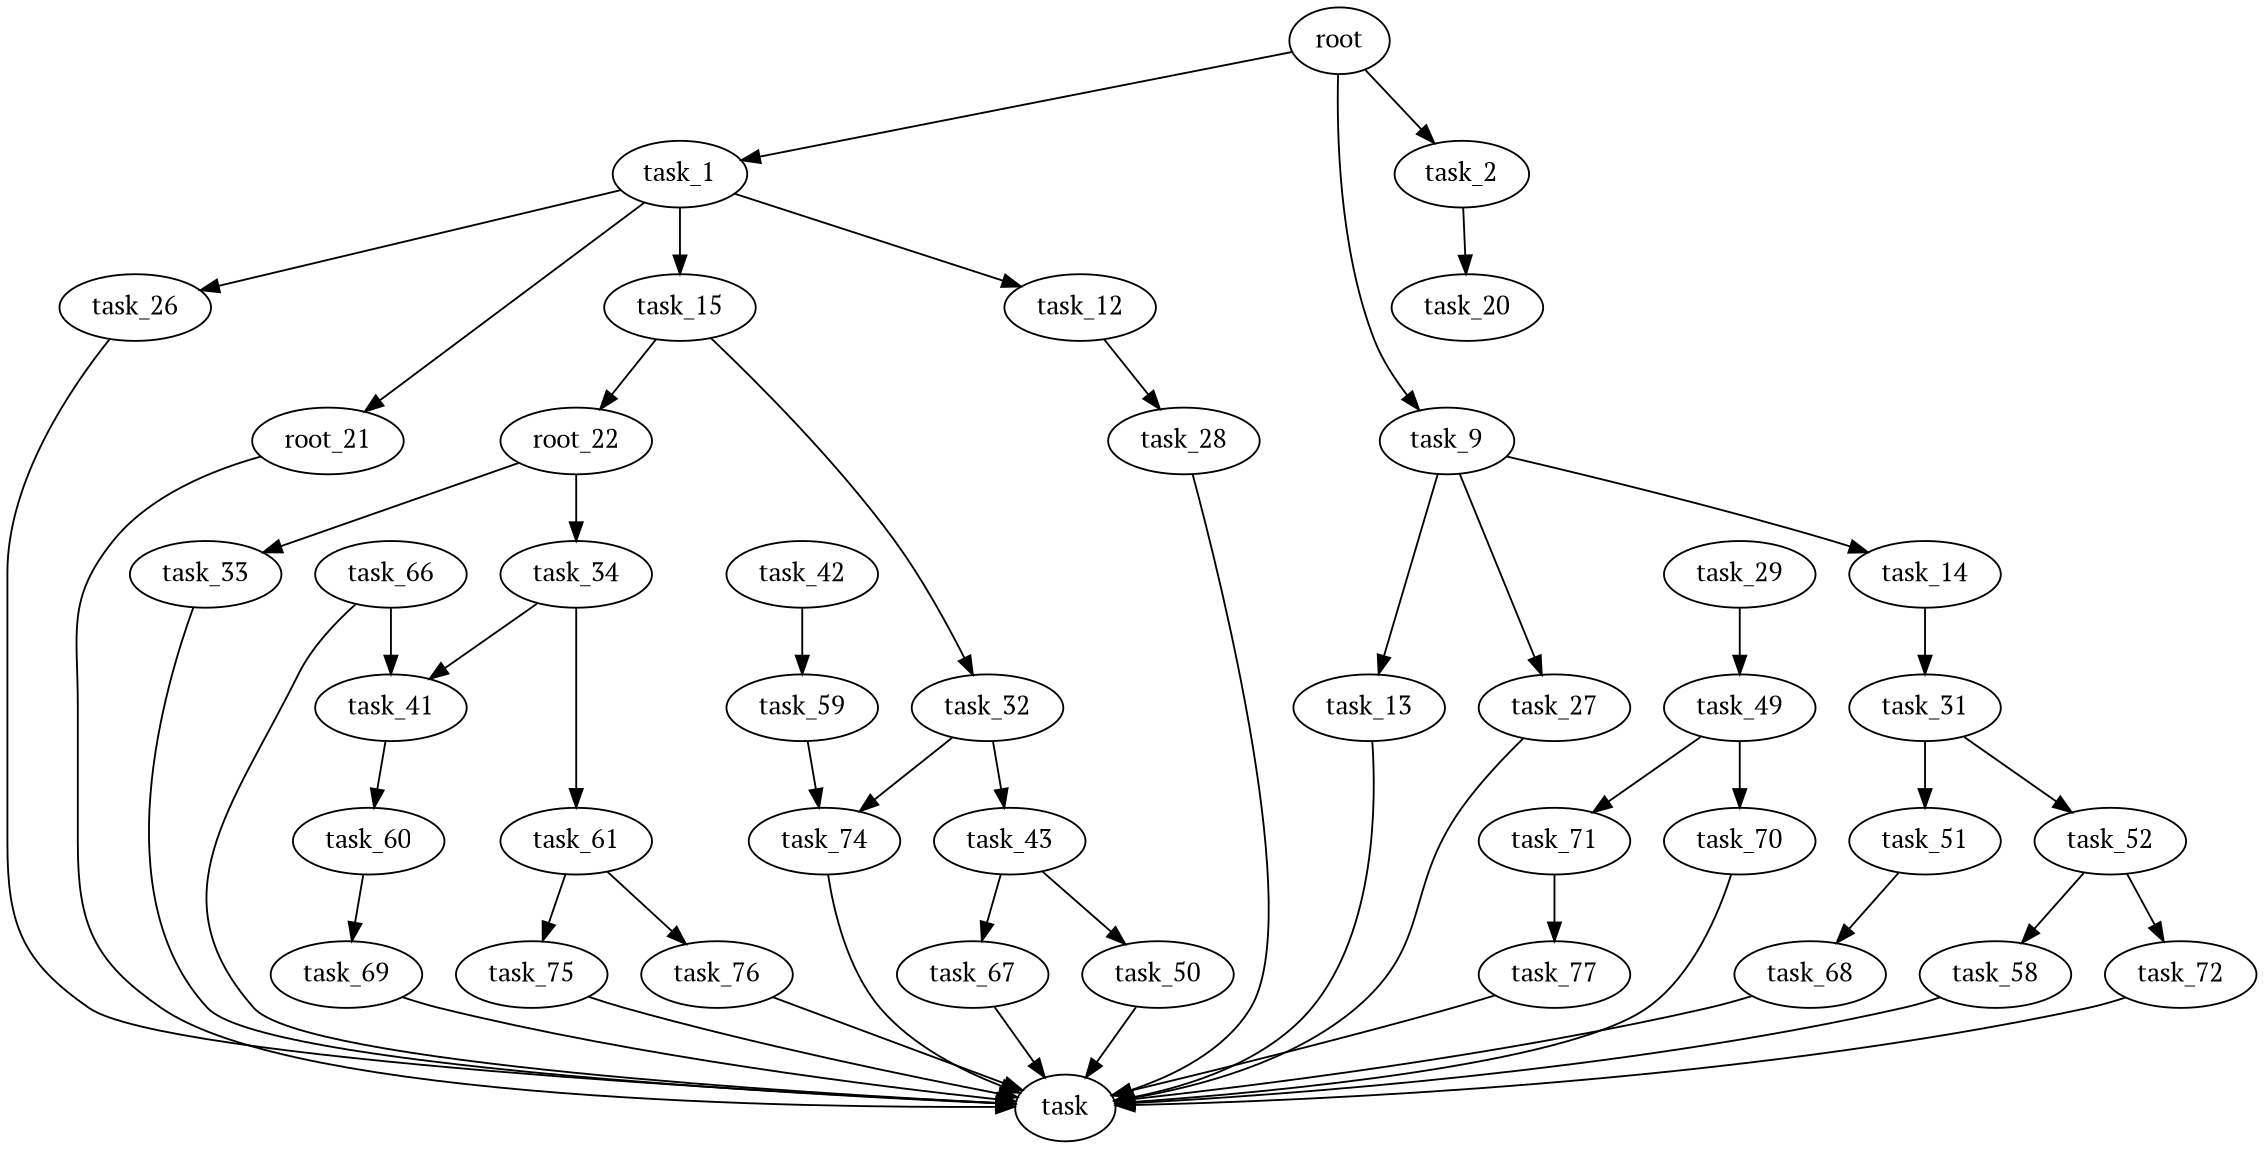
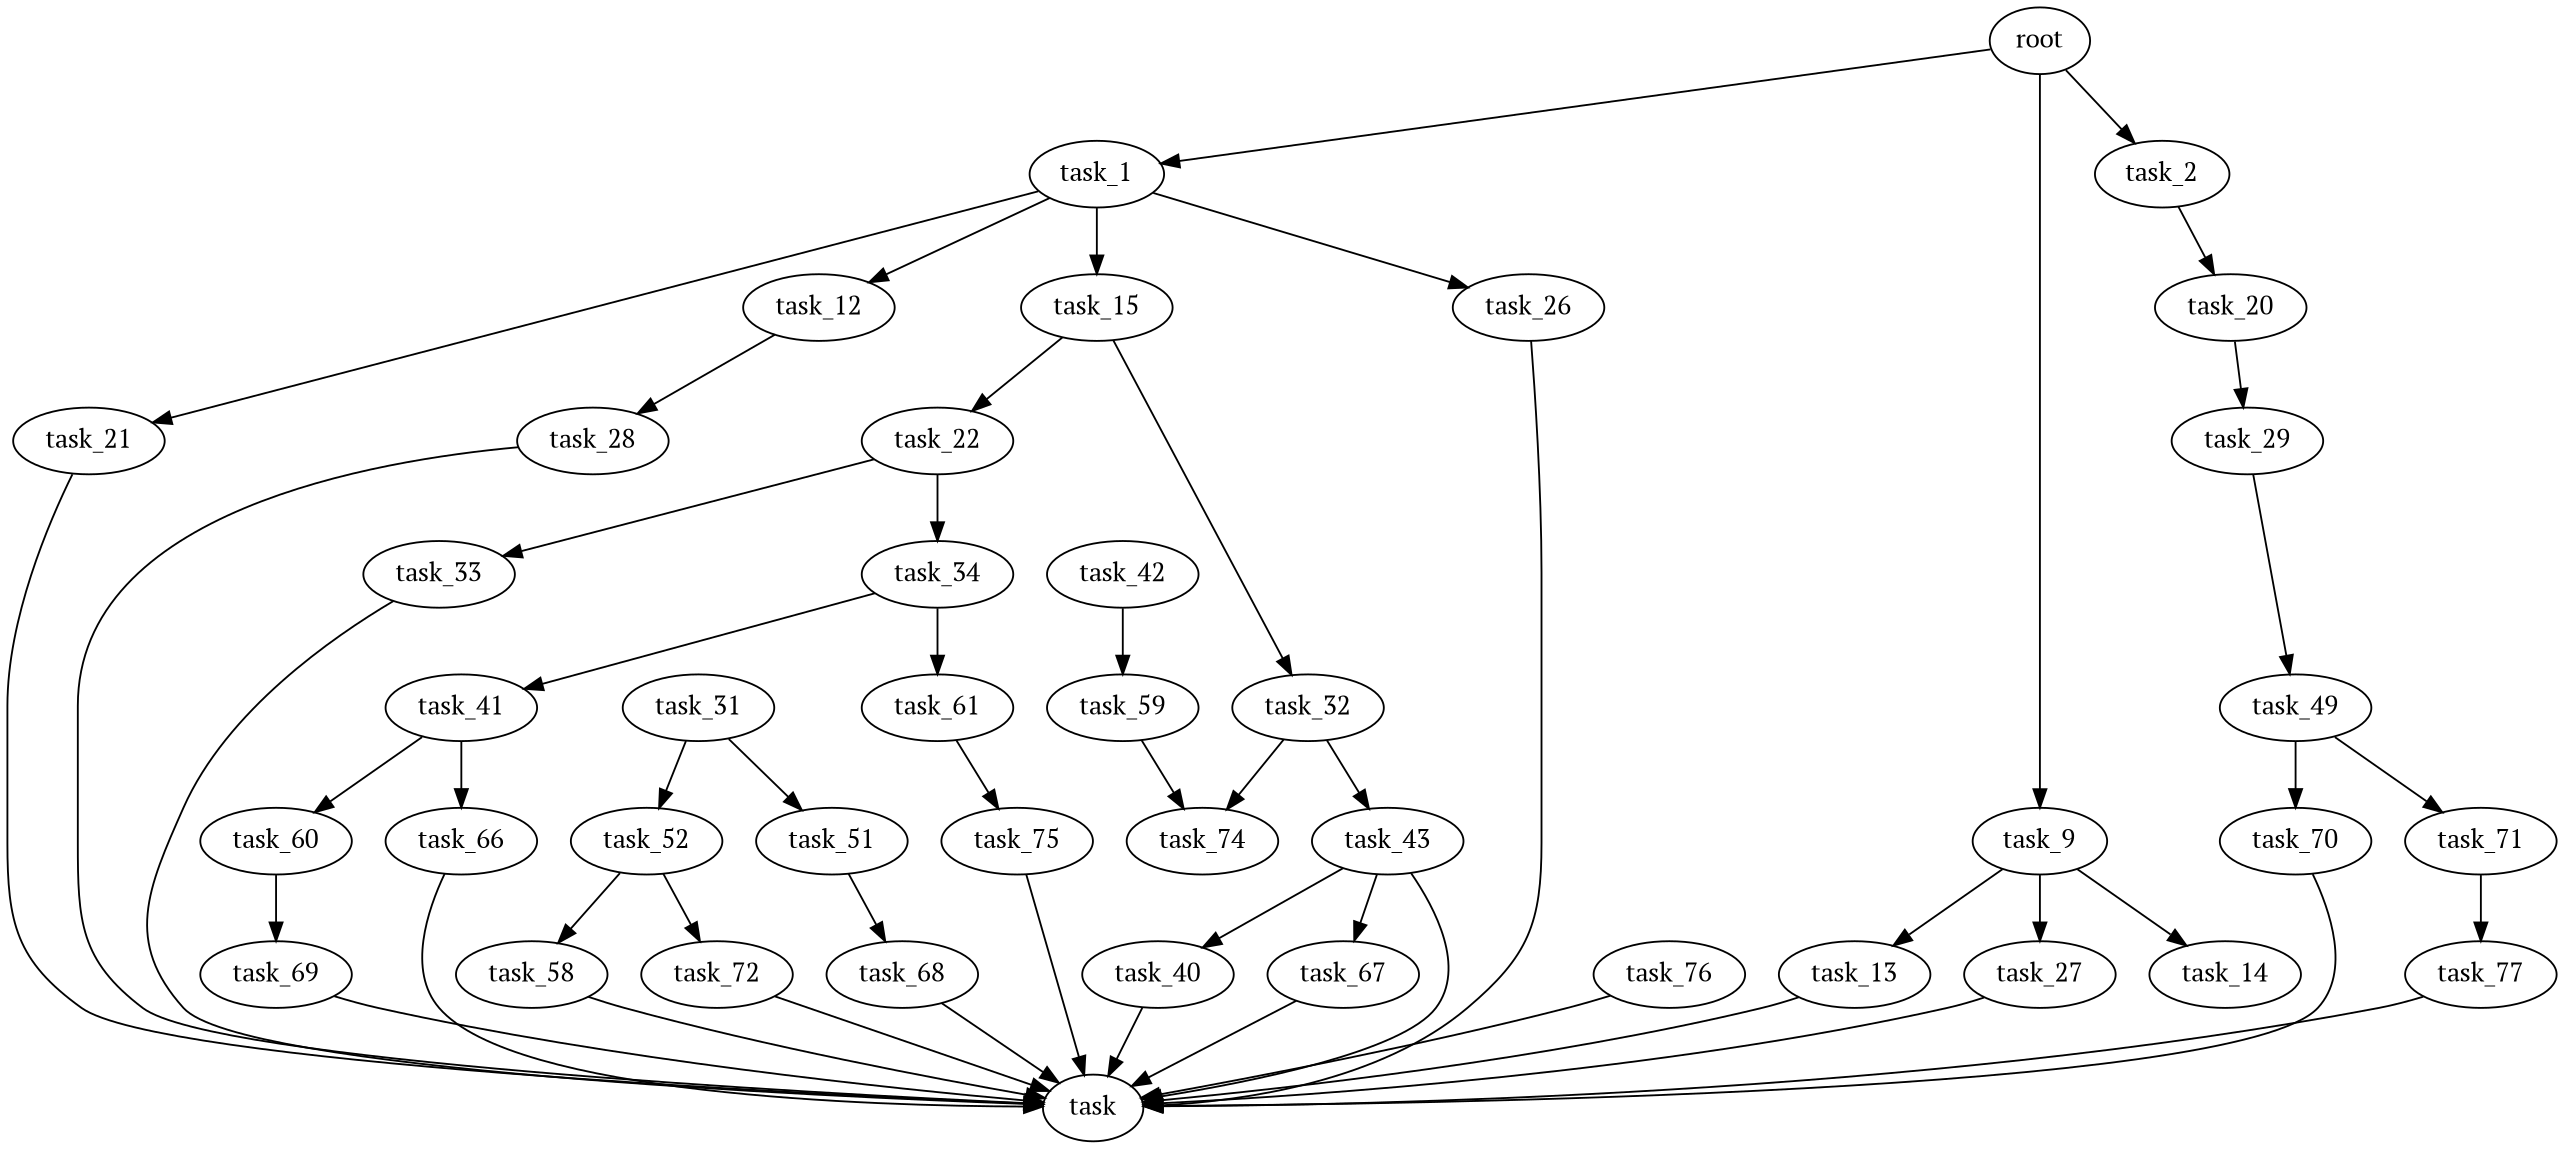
none -> (2238, 365)
(328, 441) -> (89, 441)
(576, 441) -> (938, 441)
(391, 632) -> (461, 765)
(1925, 632) -> none
(640, 902) -> none
(1158, 975) -> (1158, 975)
(881, 1009) -> (1394, 1037)
